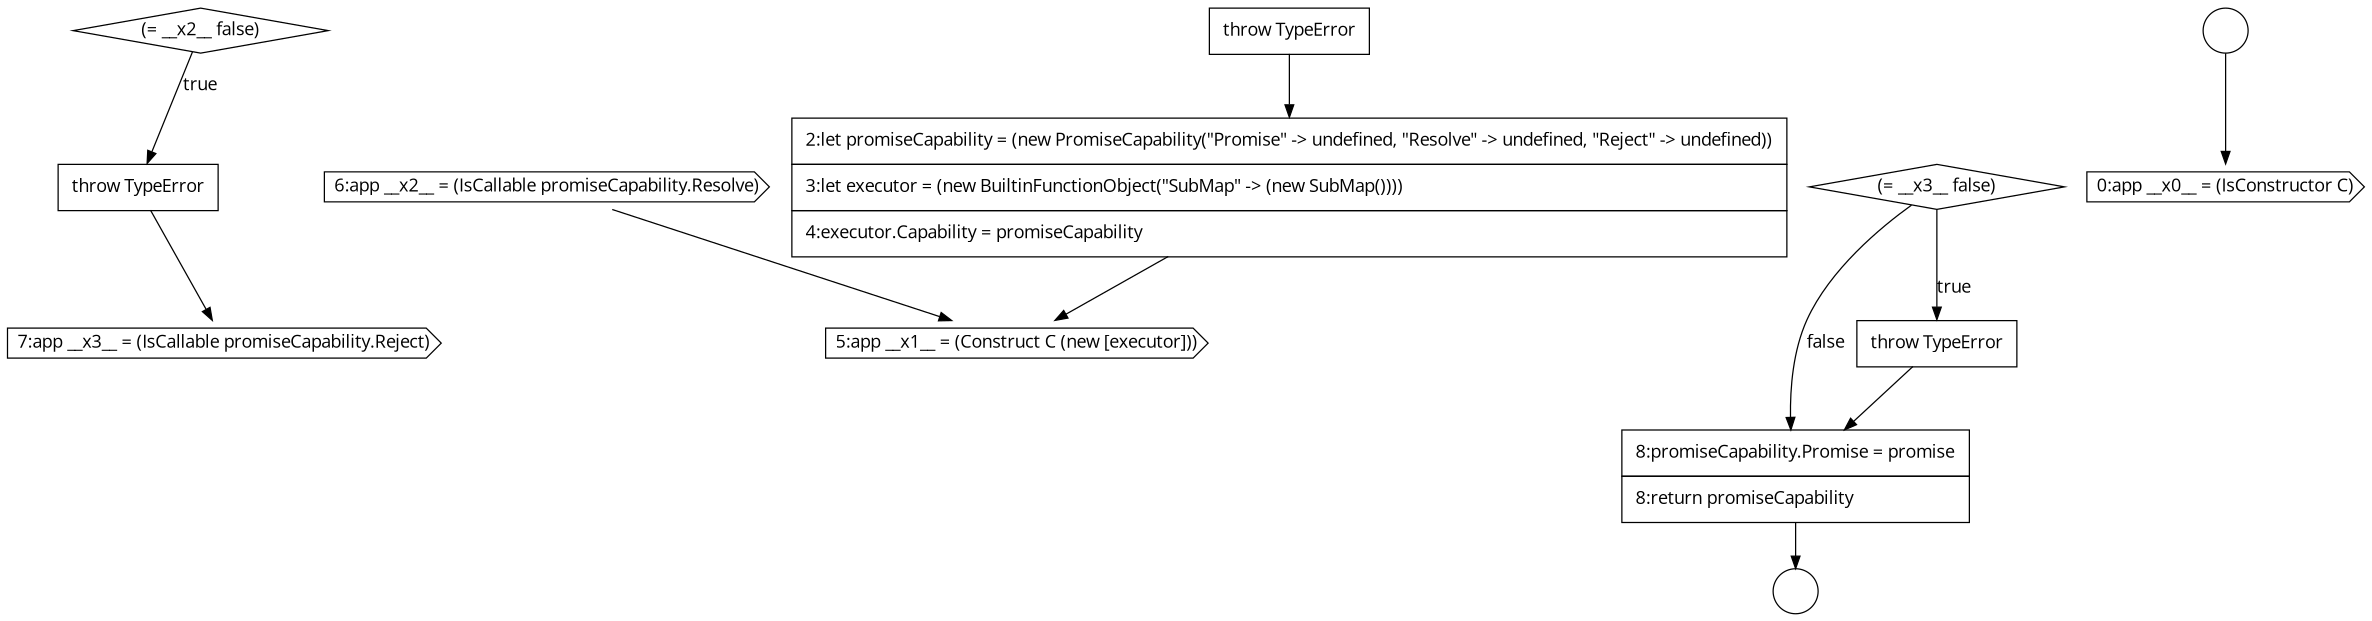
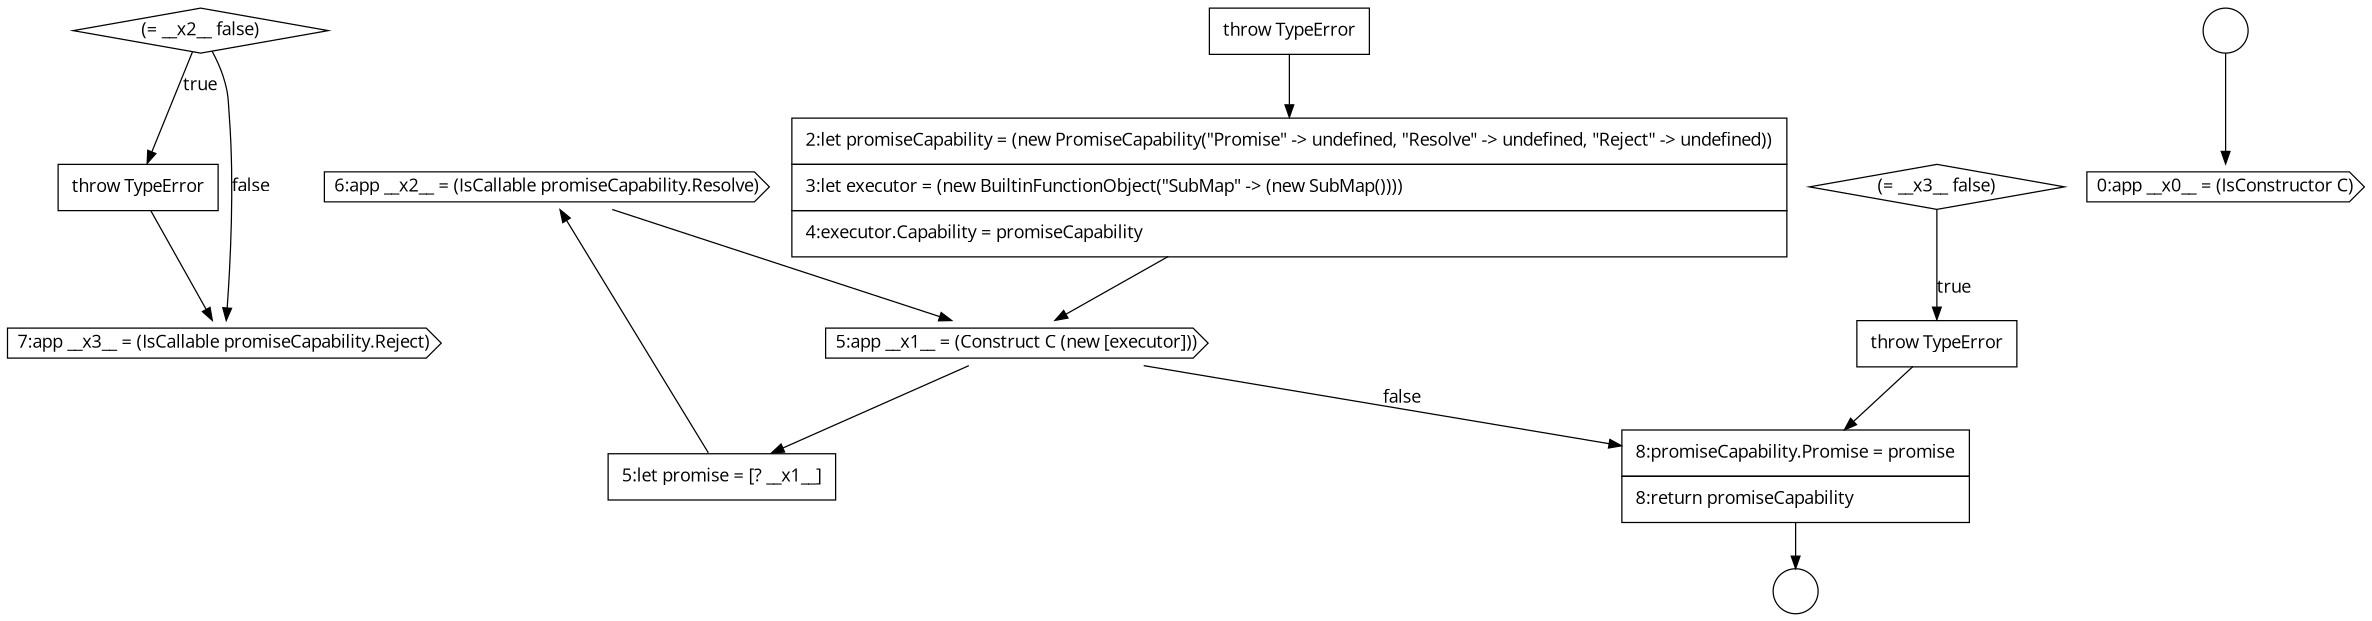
none -> (232, 178)
(1821, 295) -> (1376, 405)
none -> (722, 476)
